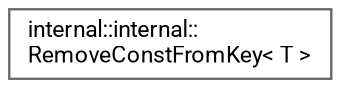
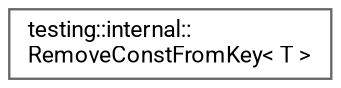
(170, 44) -> (170, 44)
